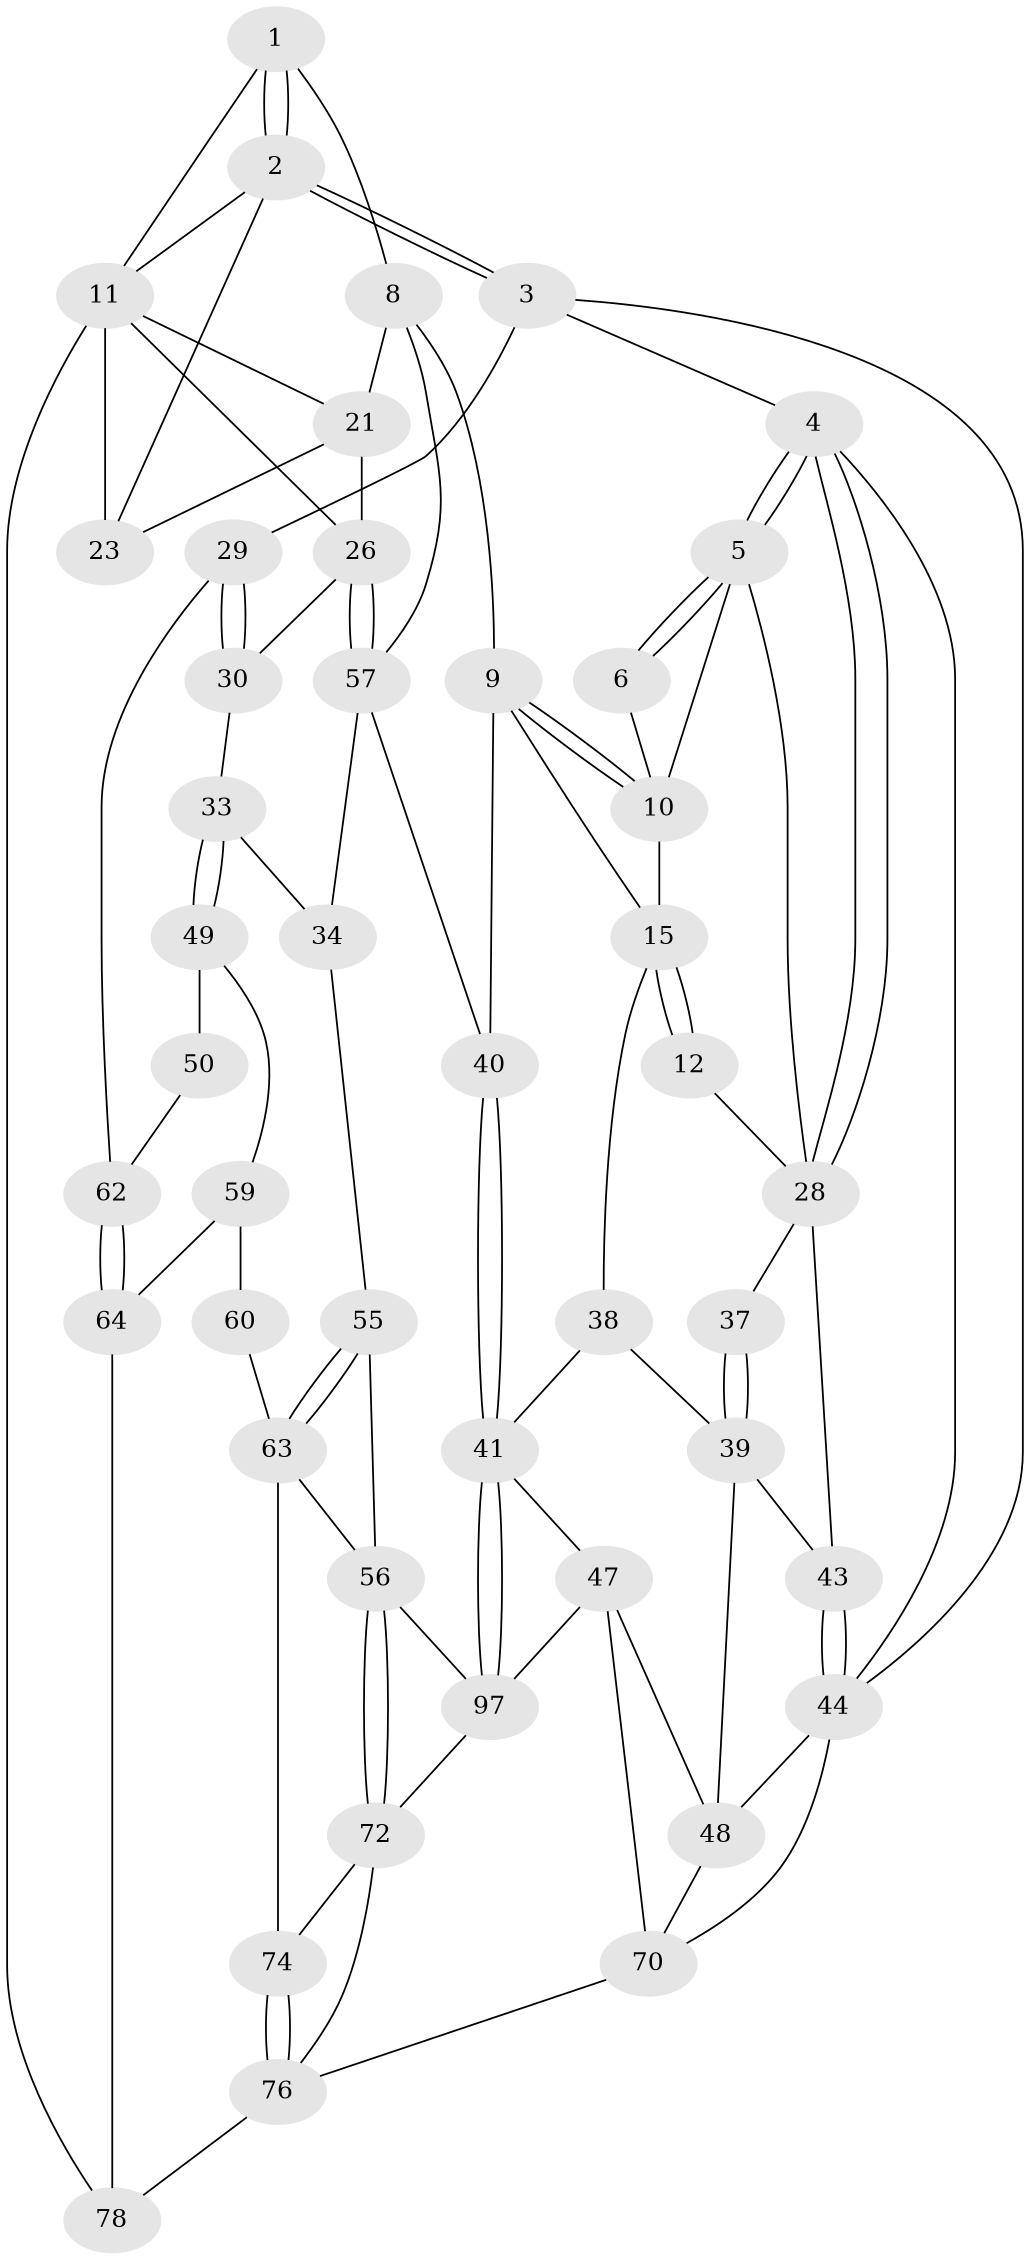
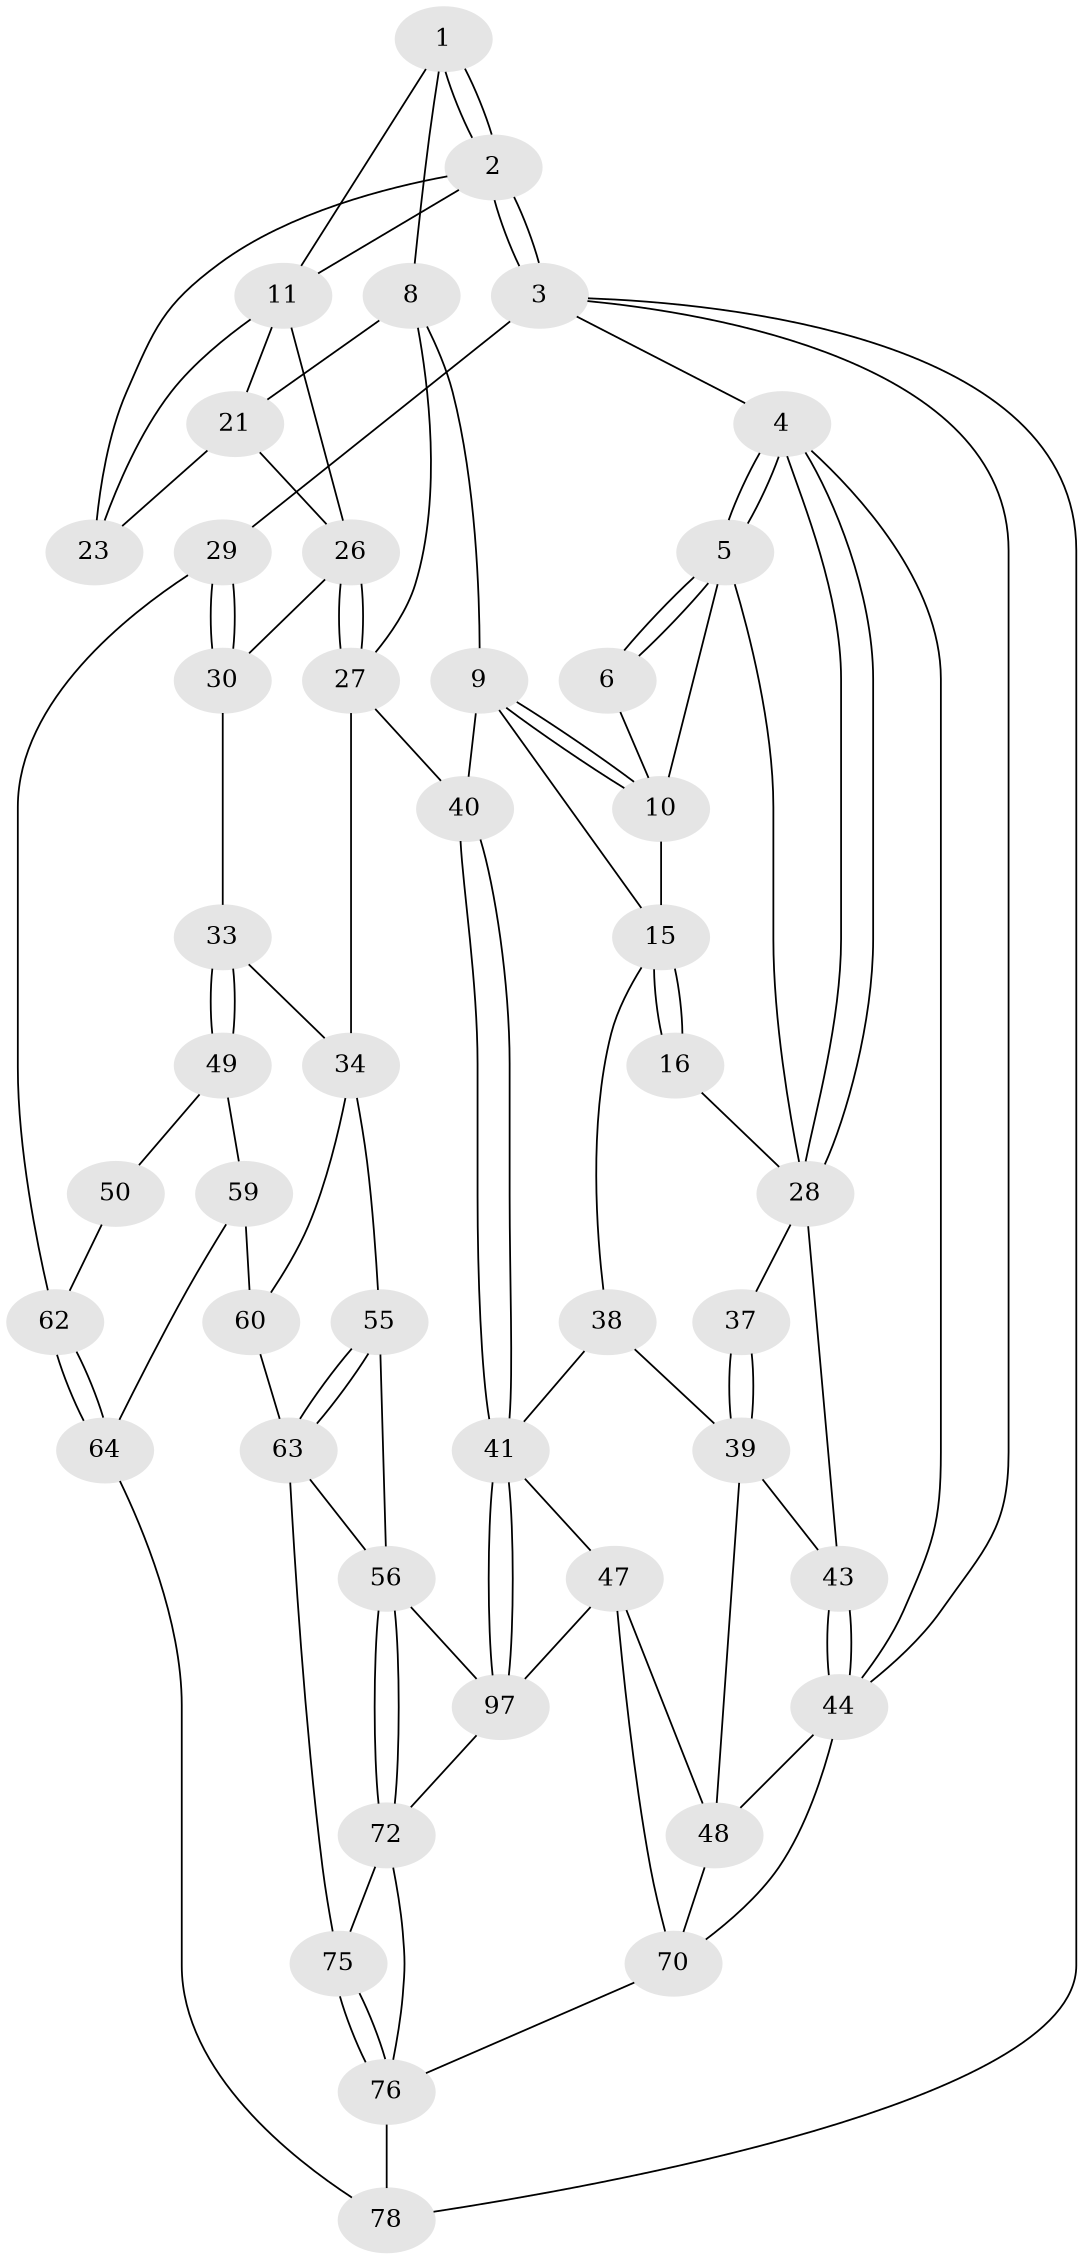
(362, 681) -> (351, 681)
(690, 1066) -> (675, 1066)
none -> (318, 1199)
(7, 1259) -> (1076, 1314)
(278, 1964) -> (339, 1964)
